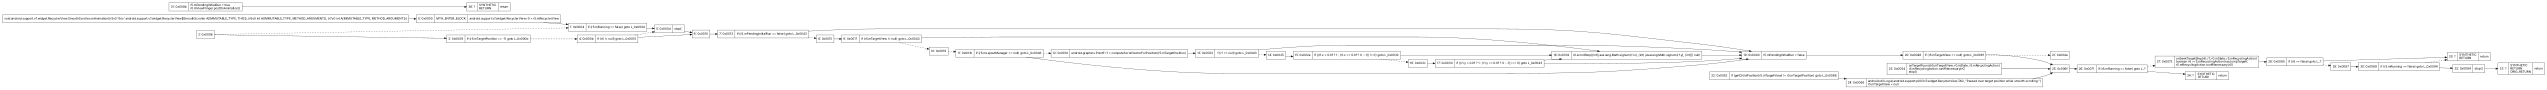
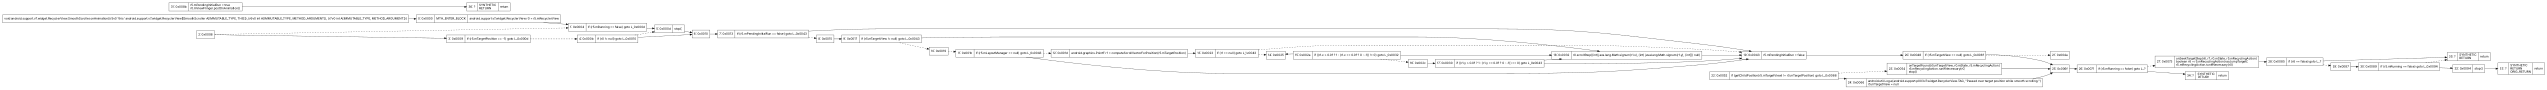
(1499, 45) -> (1499, 45)
(1237, 53) -> (1237, 53)
(1288, 56) -> (1290, 54)
none -> (1862, 72)
